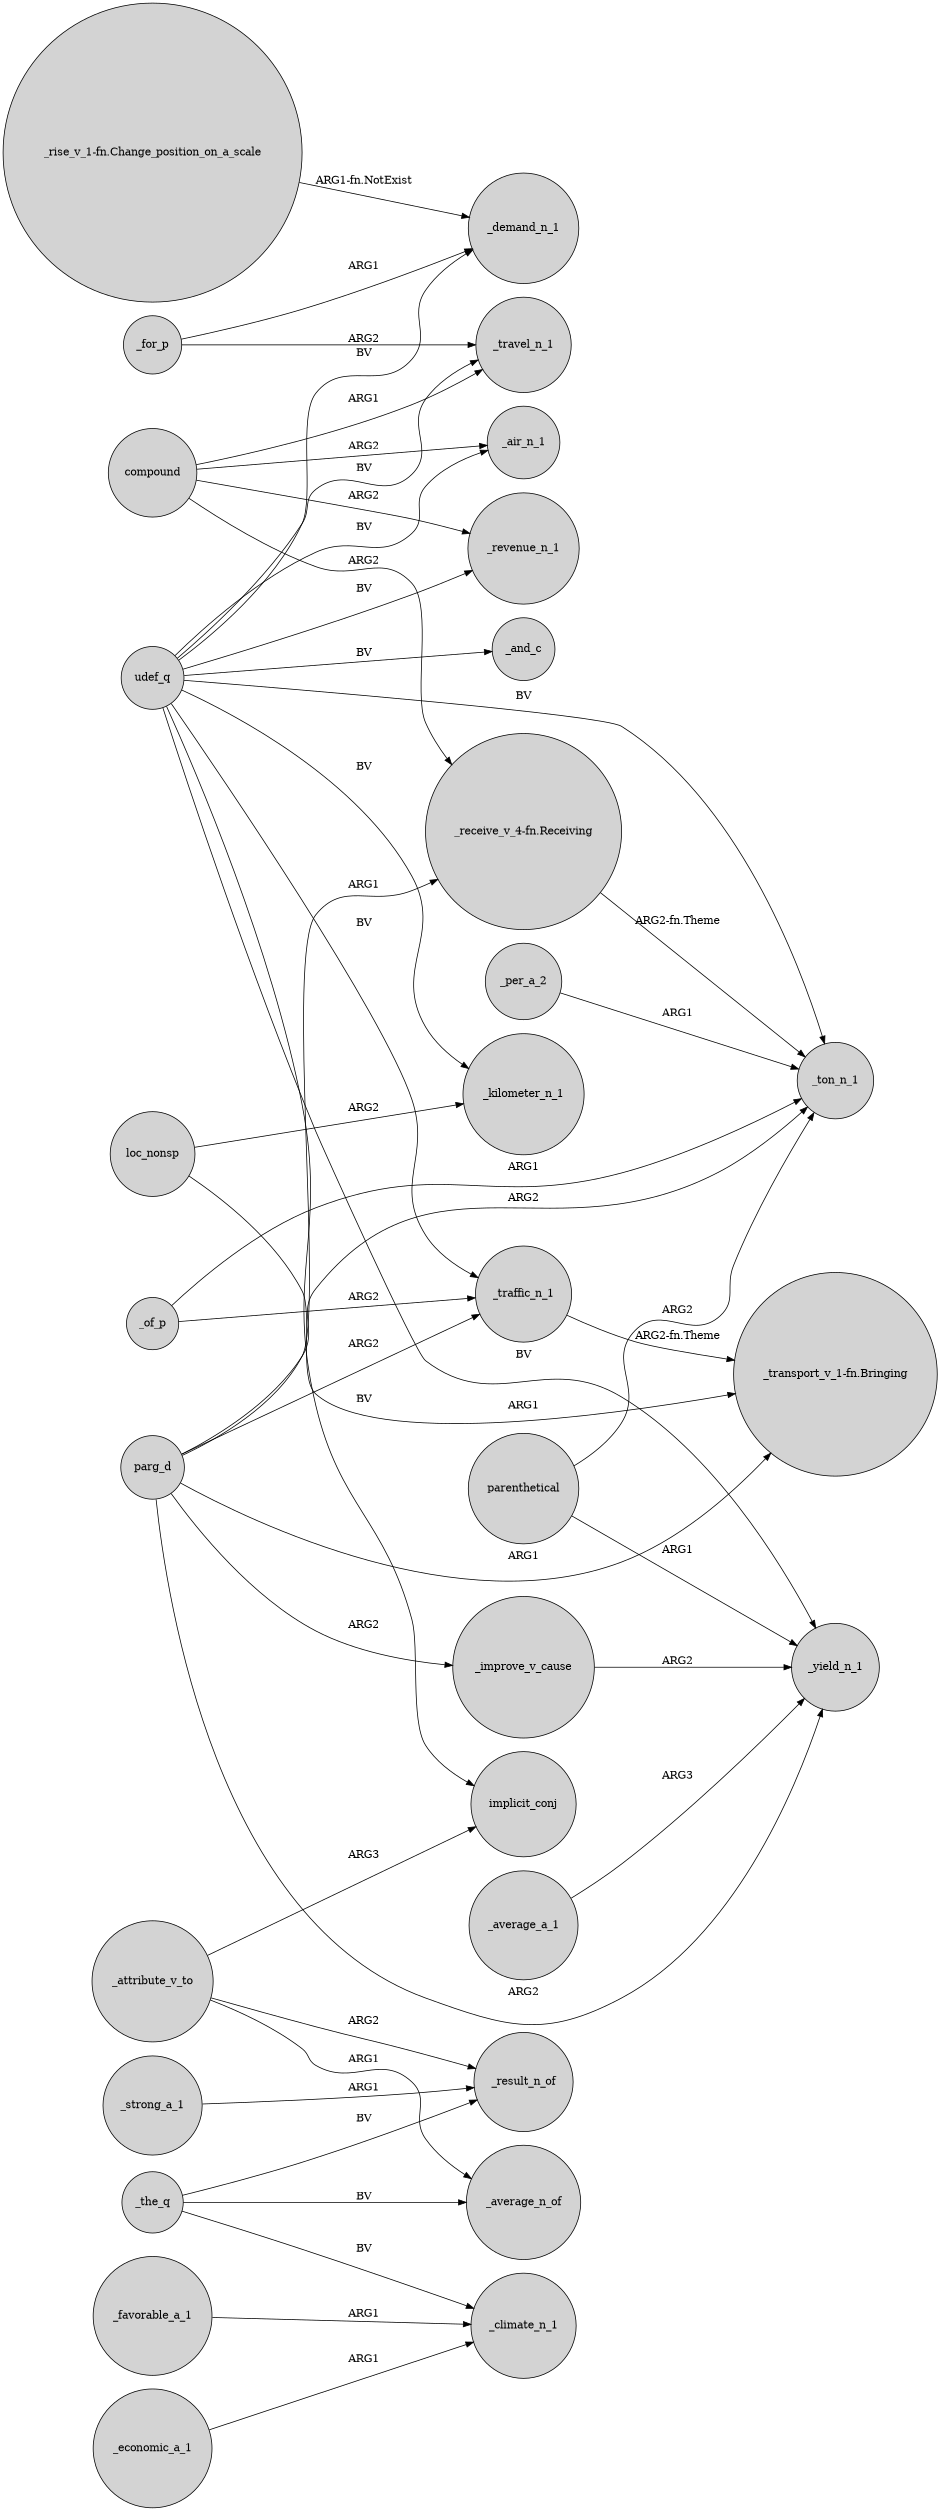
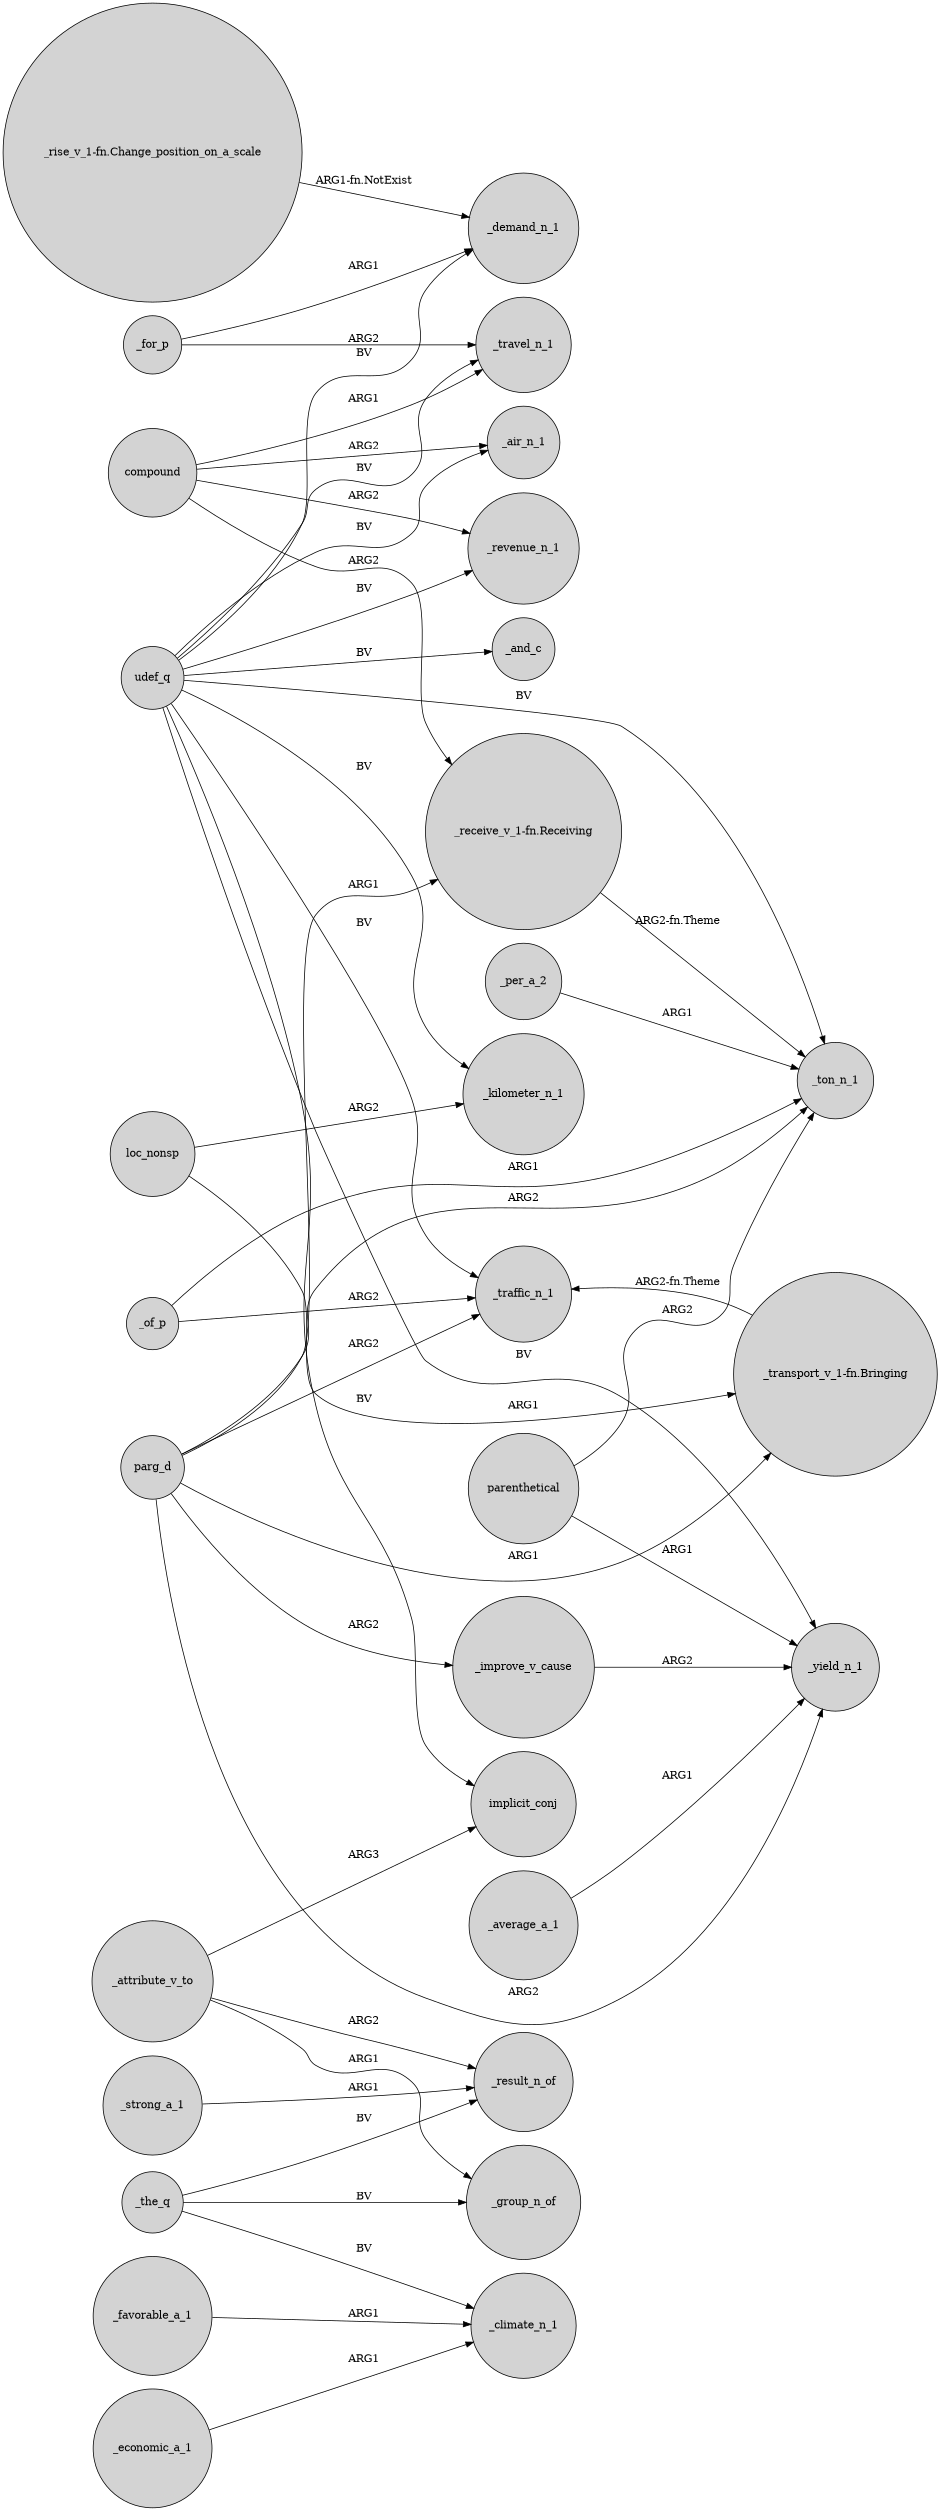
(524, 832) -> (524, 832)
(645, 1344) -> (668, 1291)
(678, 1776) -> (678, 1776)
(524, 2202) -> (524, 2202)
